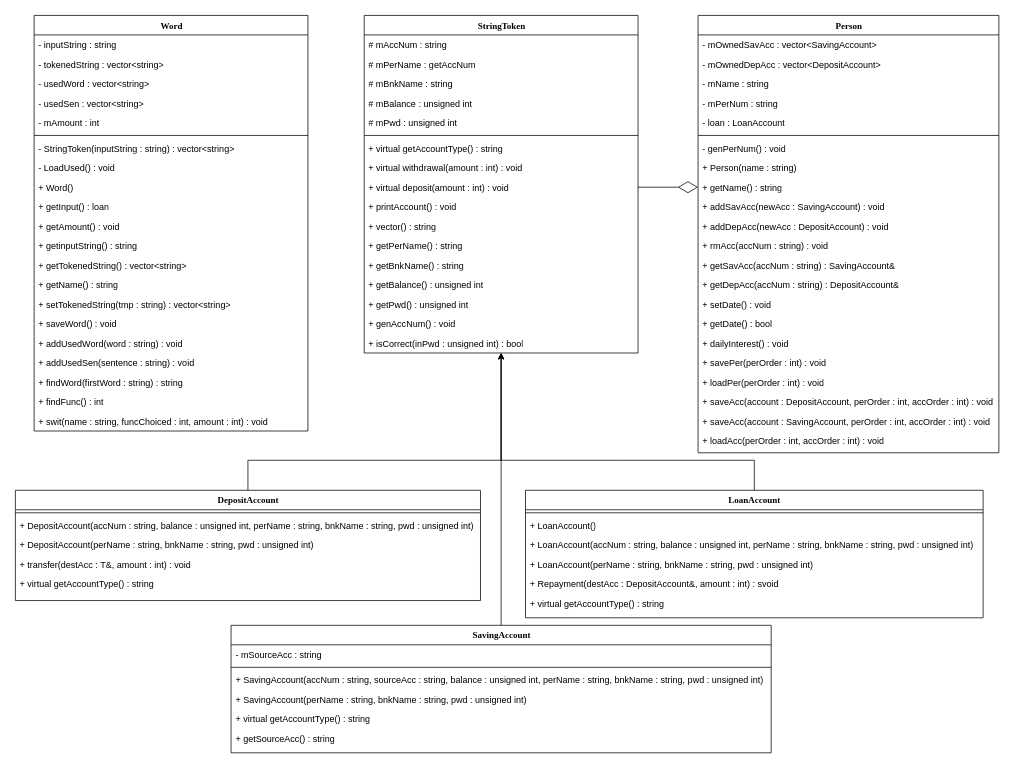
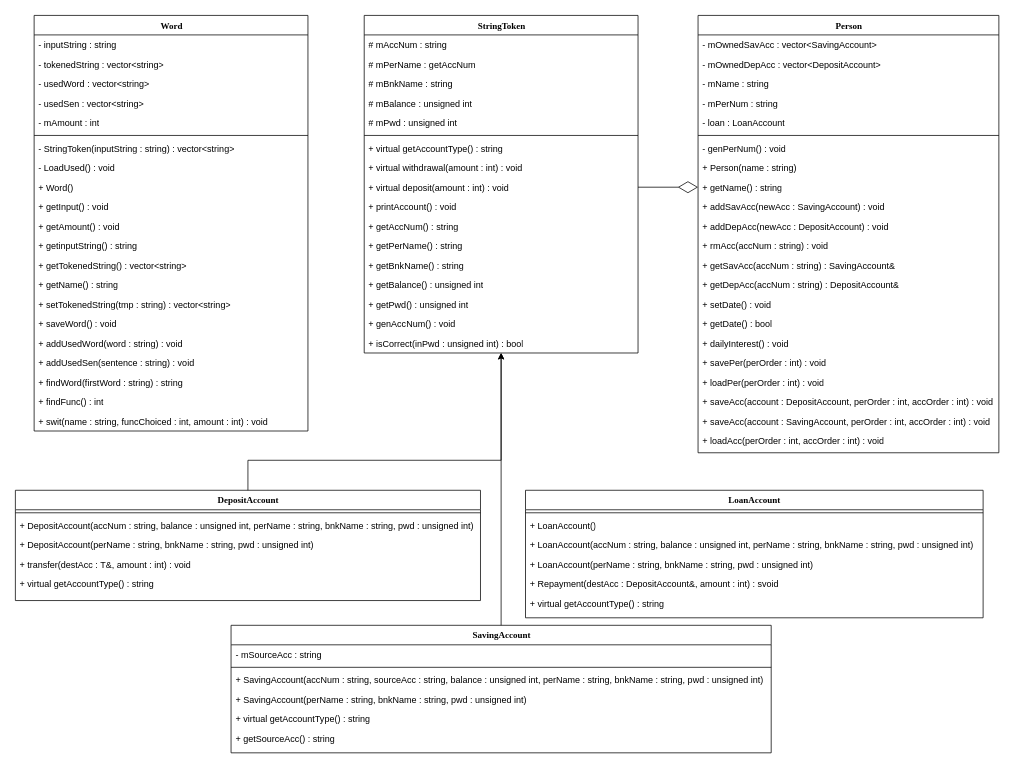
(81, 208) -> (81, 208)
(411, 227) -> (418, 227)
(643, 460) -> none
